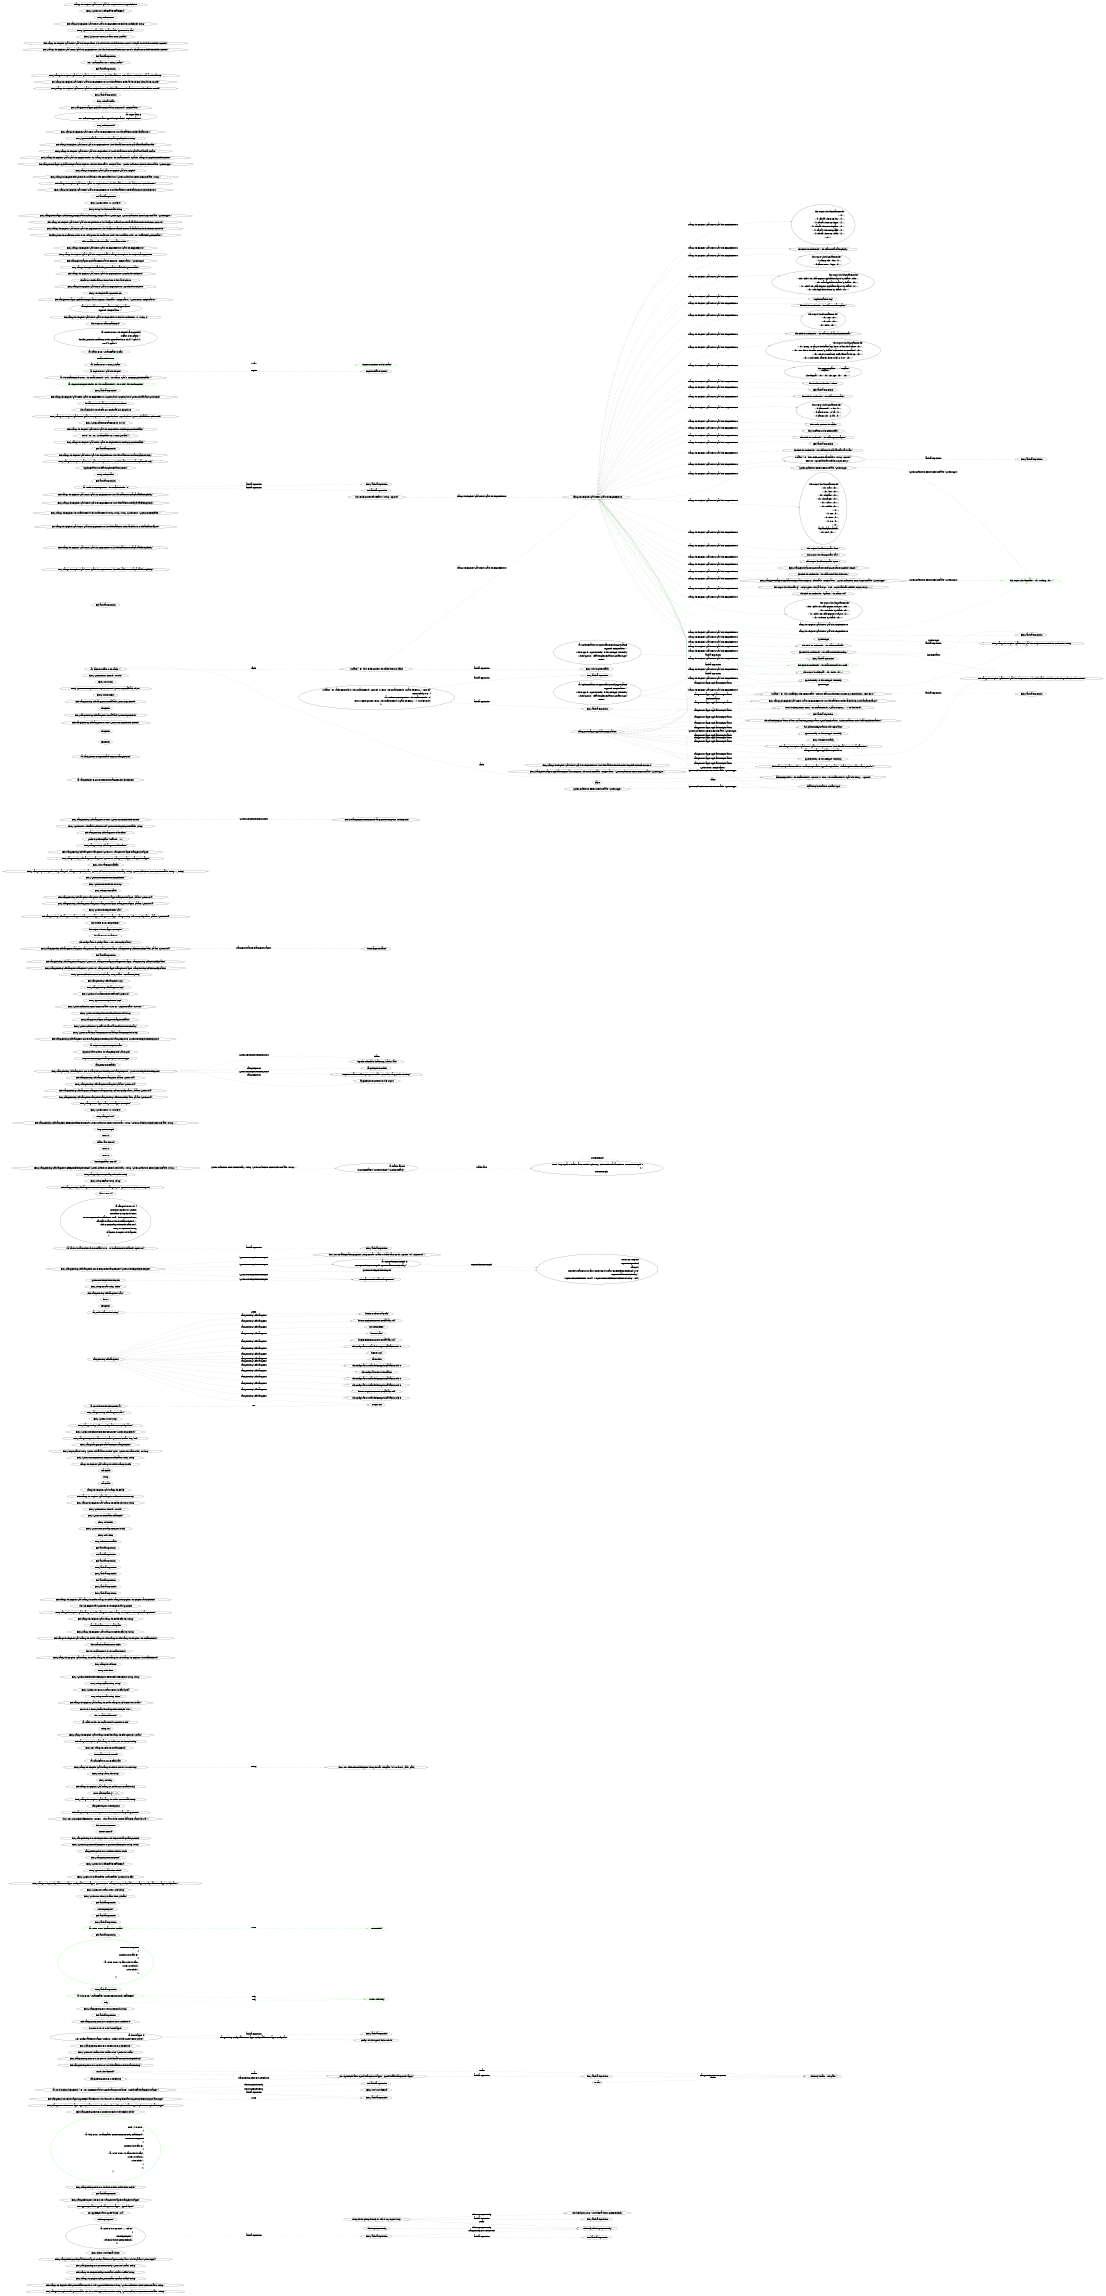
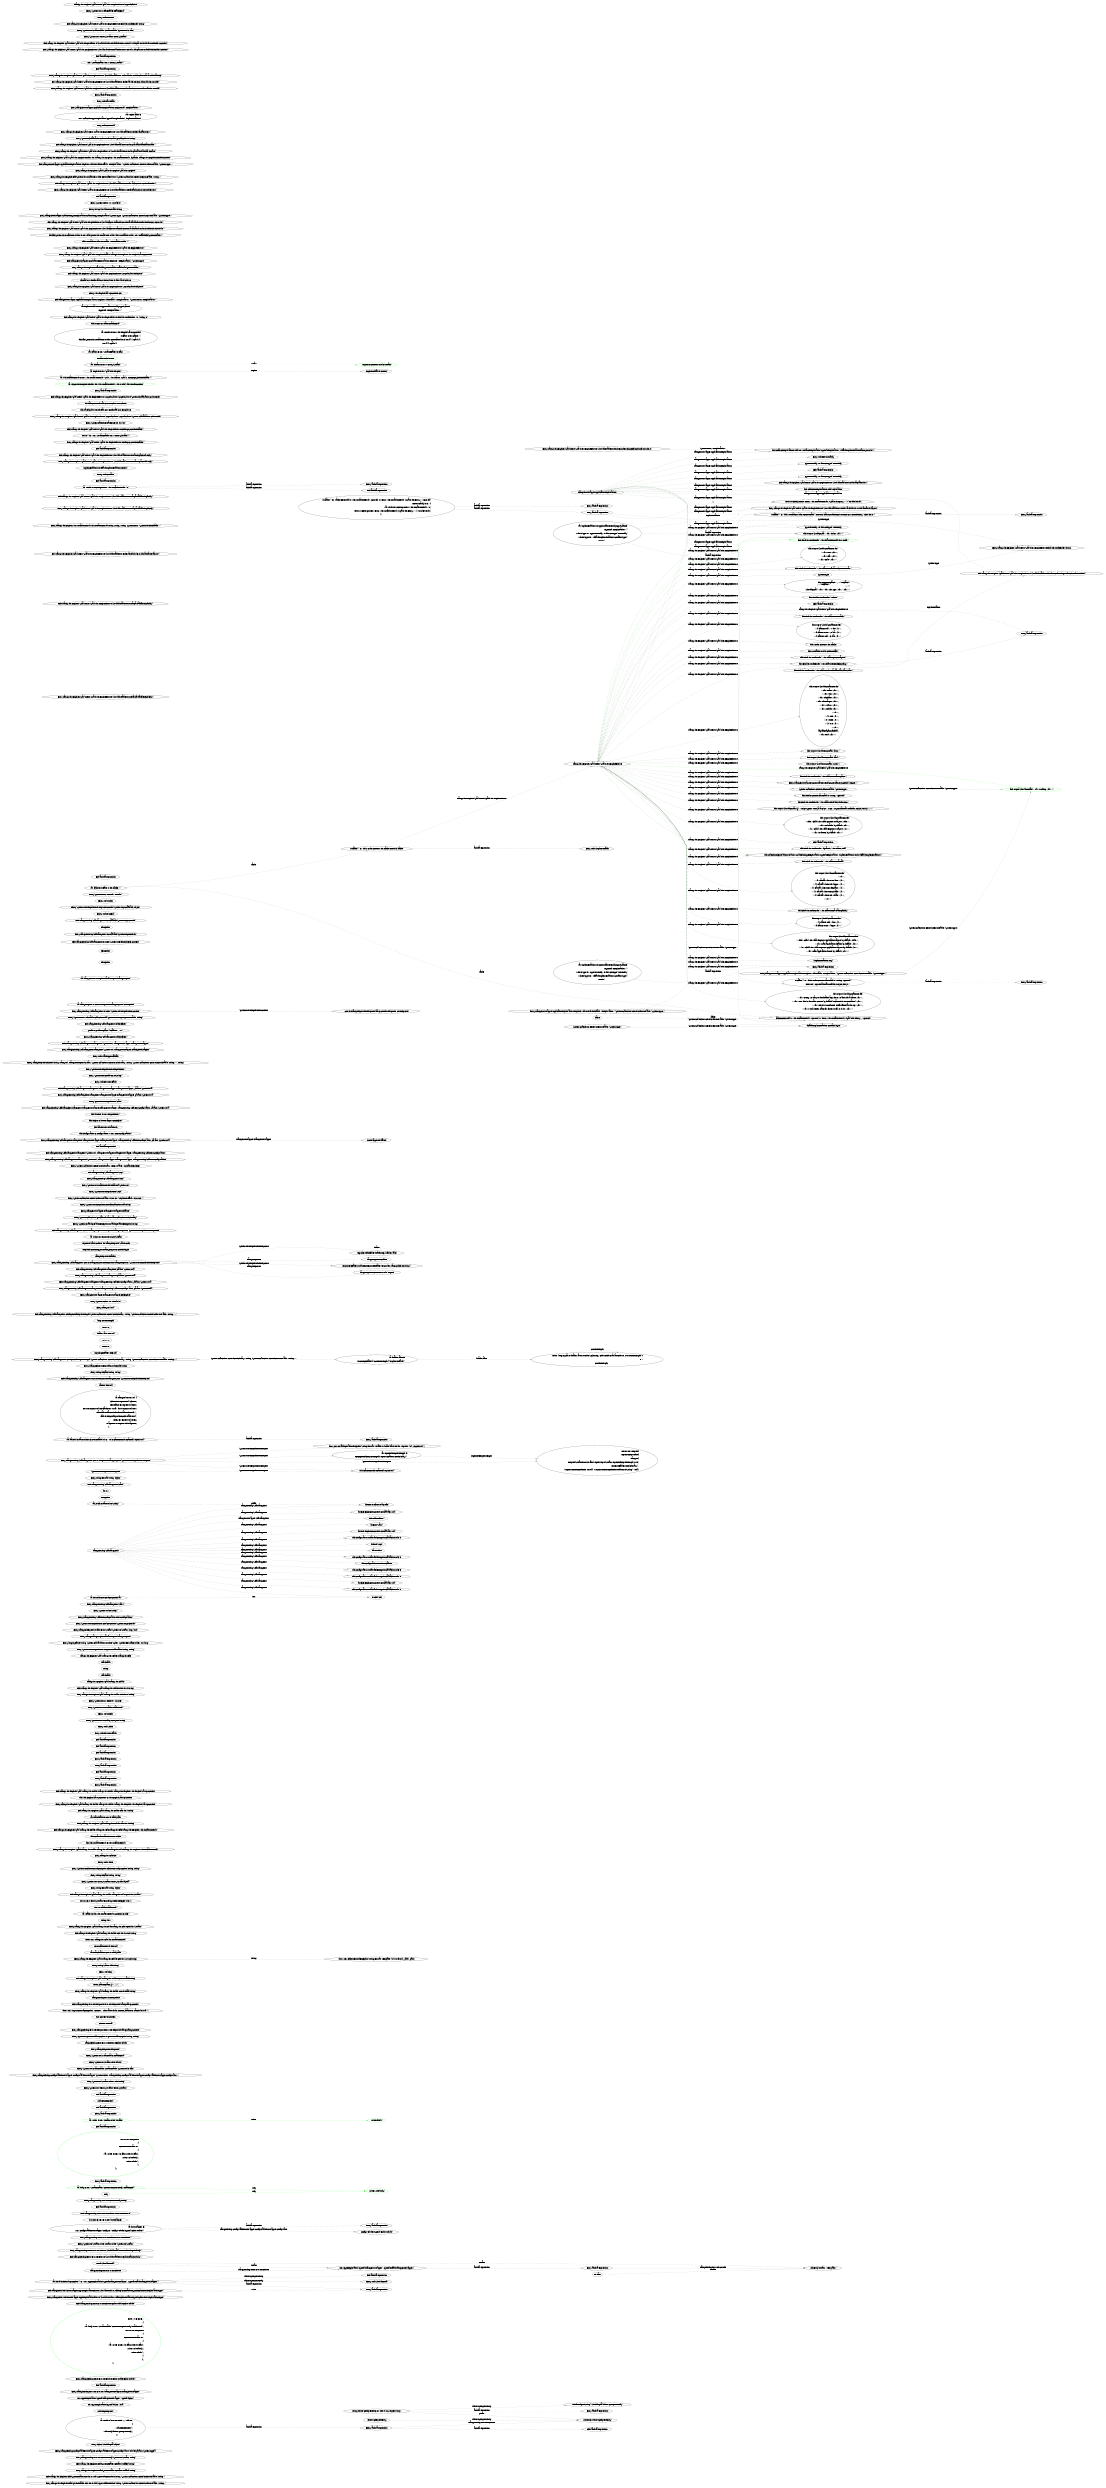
(484, 497) -> (698, 790)
(254, 1327) -> (254, 1518)
